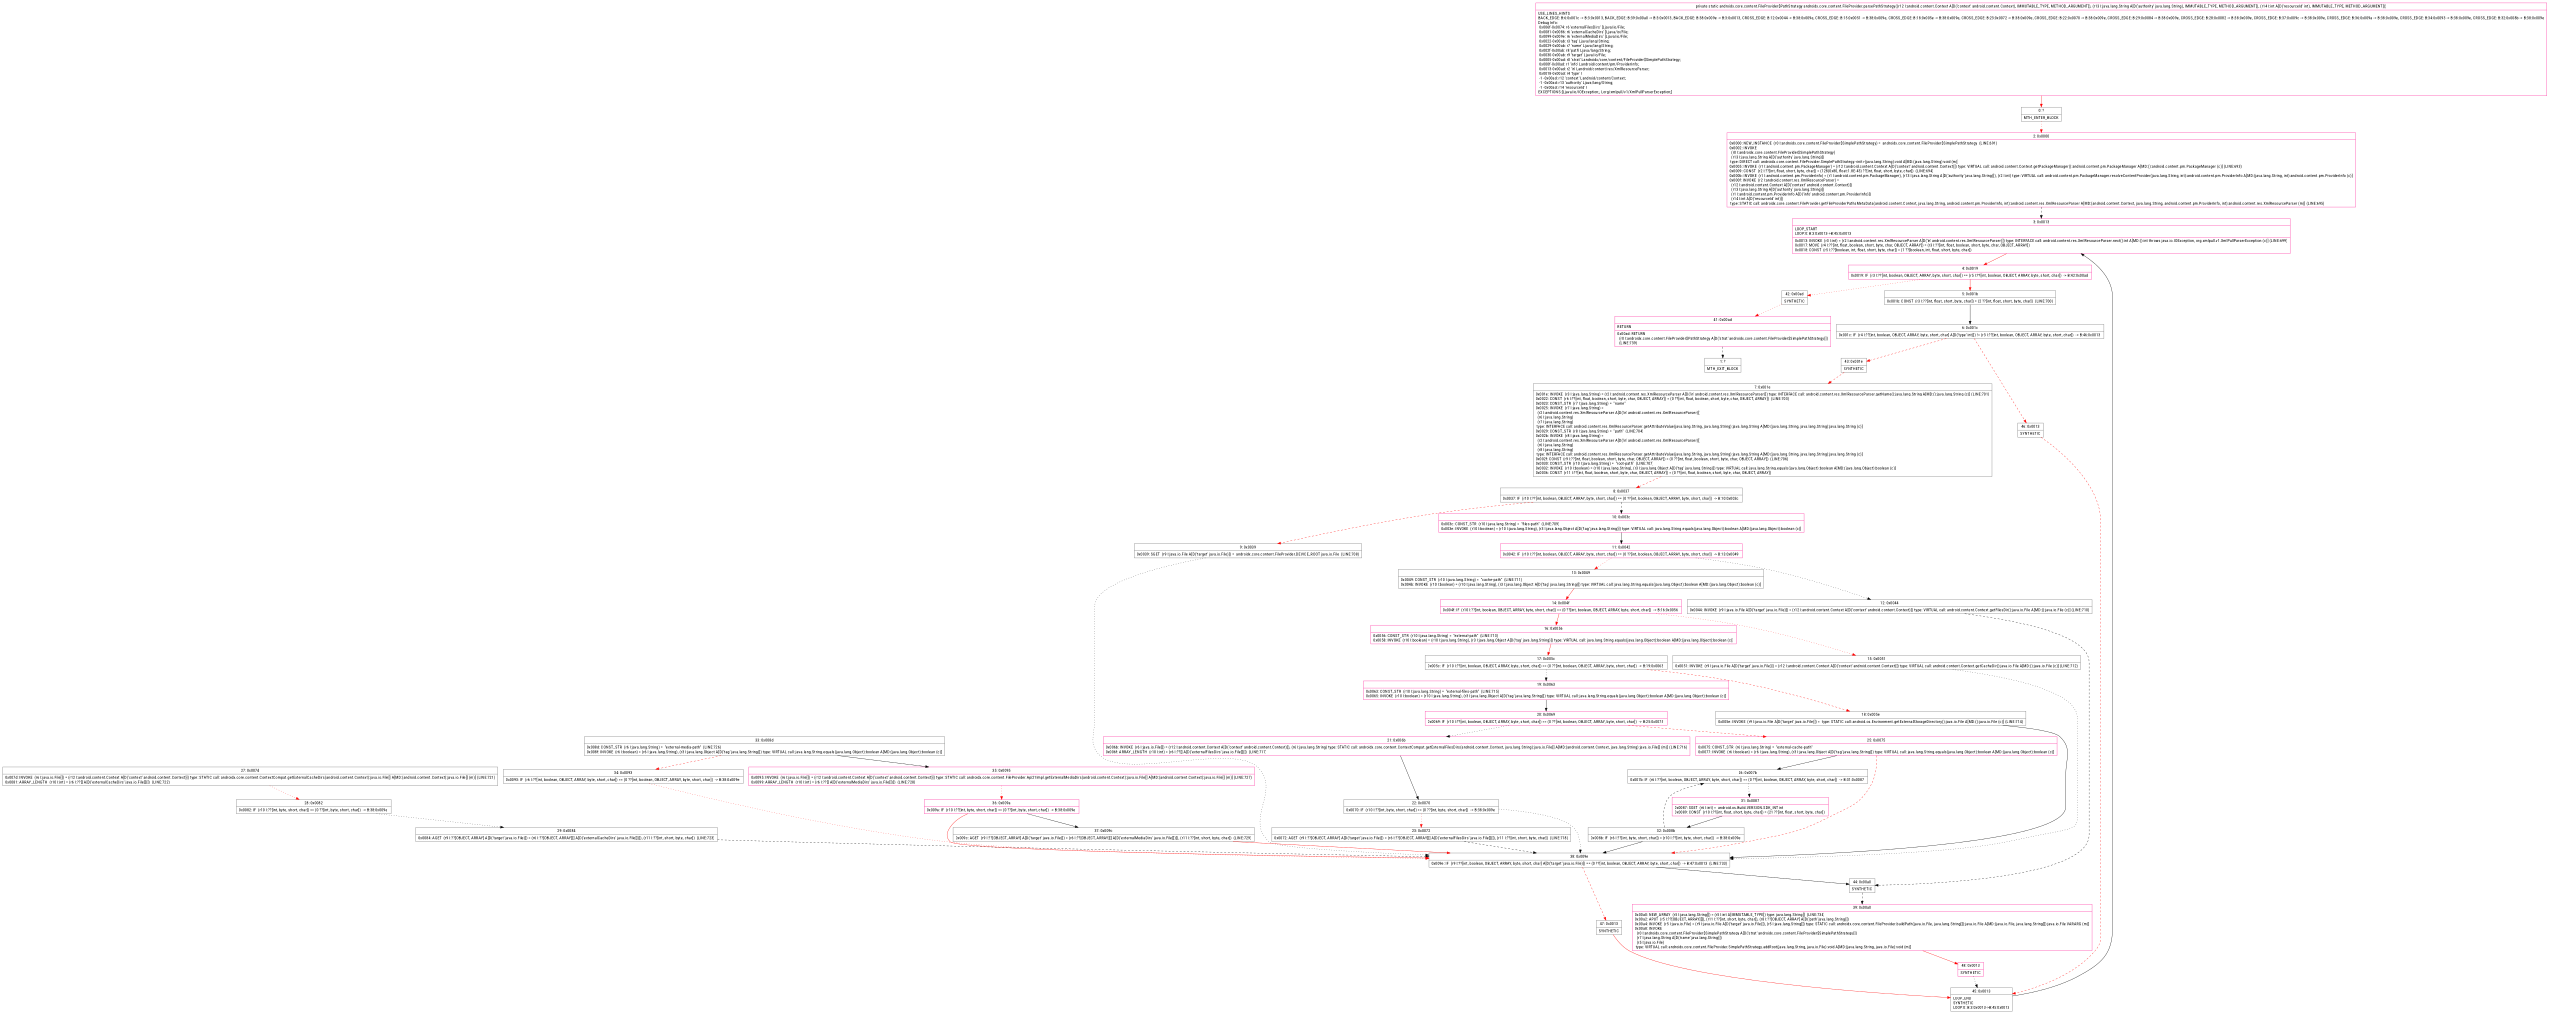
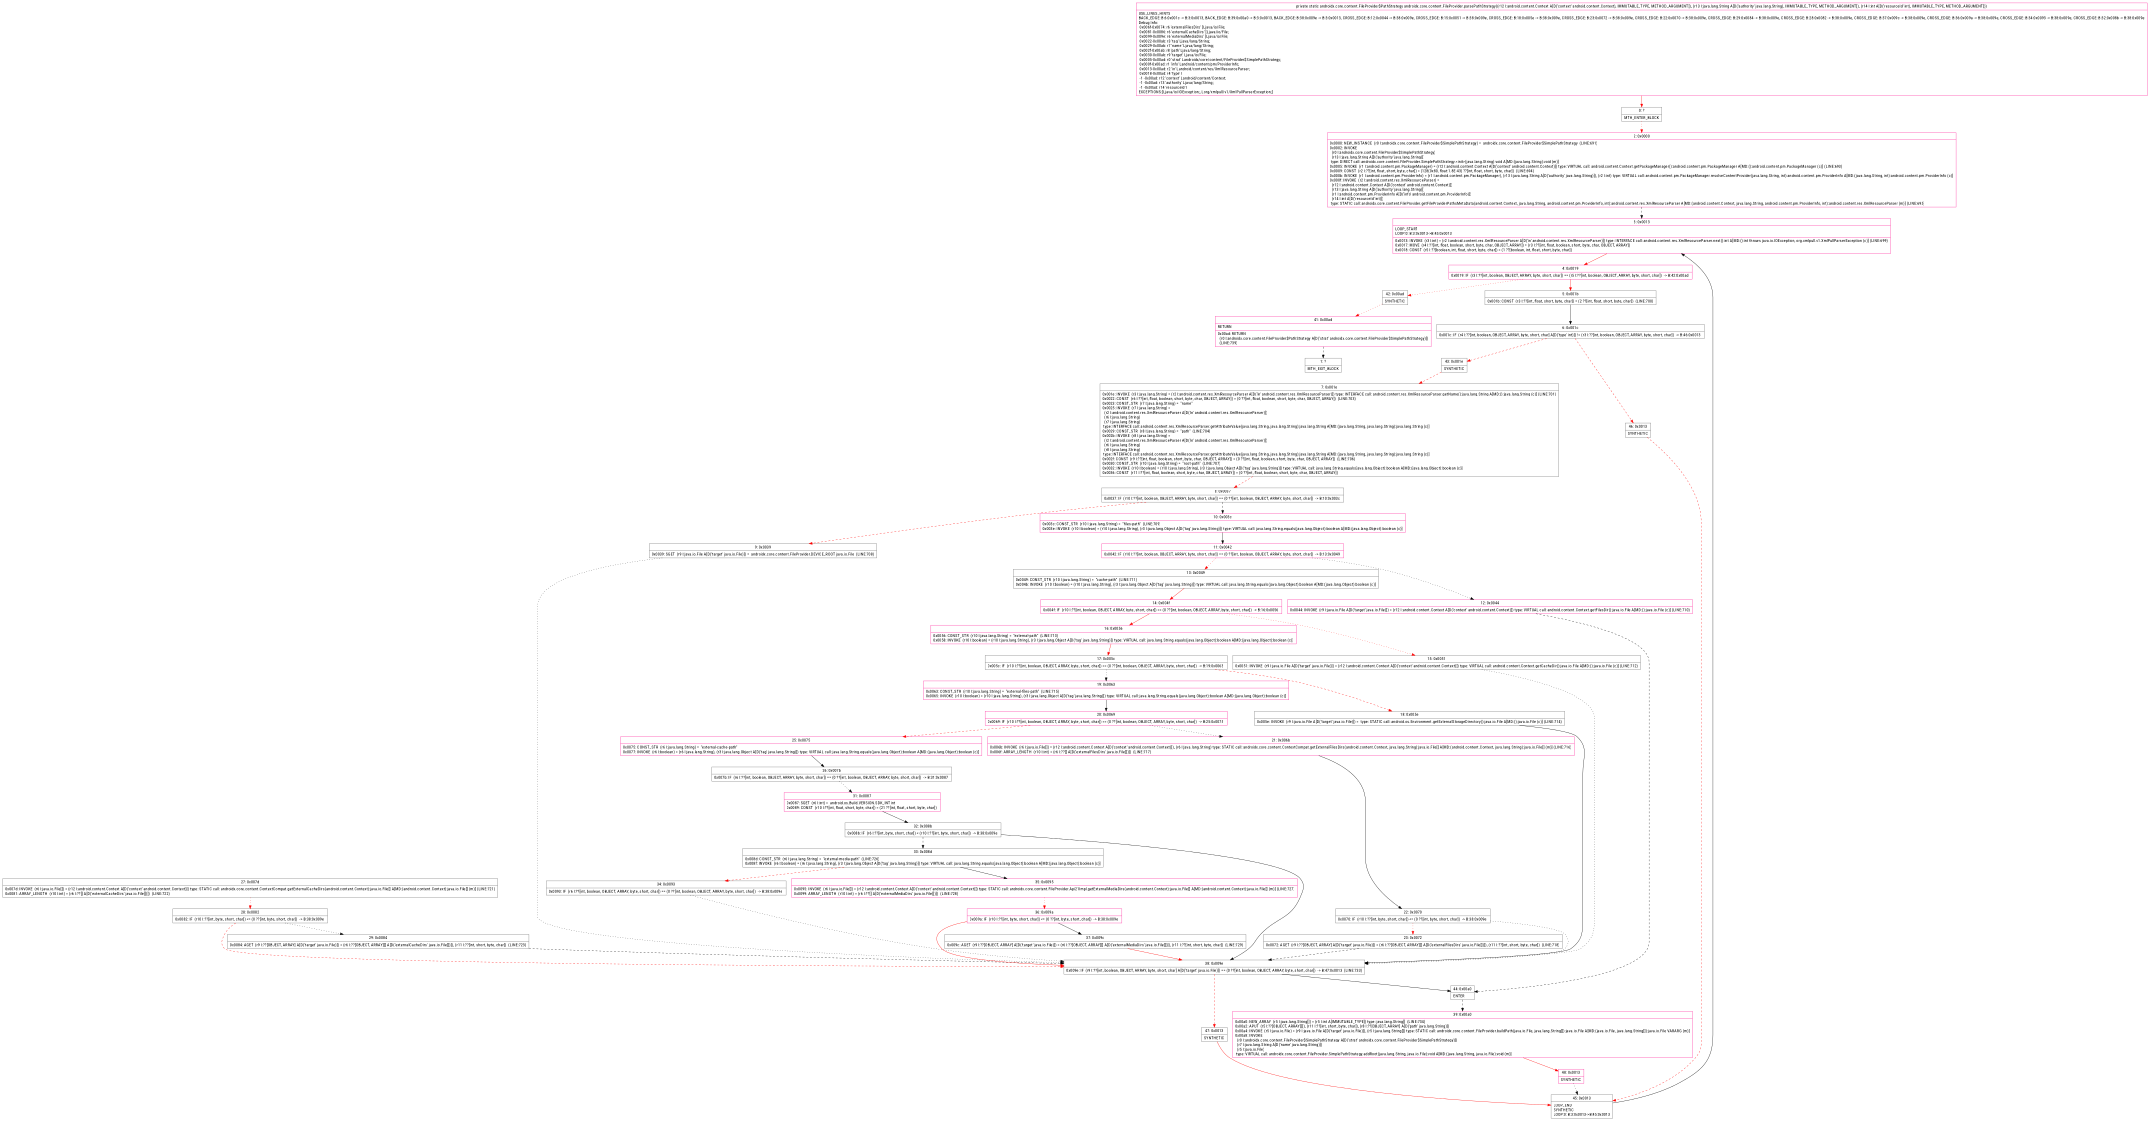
(1890, 607) -> (1490, 607)
(1670, 796) -> (923, 841)
(1795, 831) -> (627, 964)
(937, 841) -> (874, 938)
(1862, 889) -> (1459, 996)
